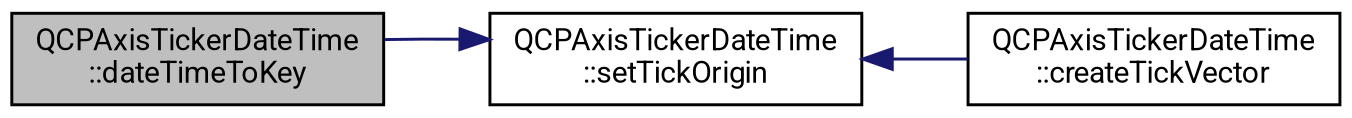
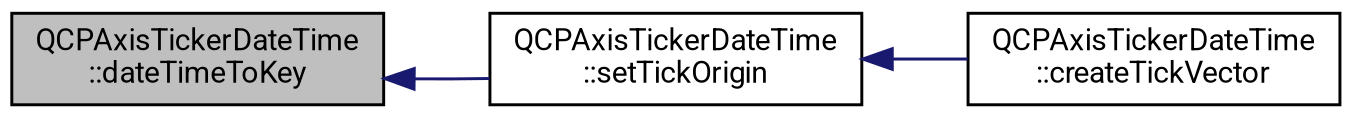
(422, 39) -> (452, 79)
